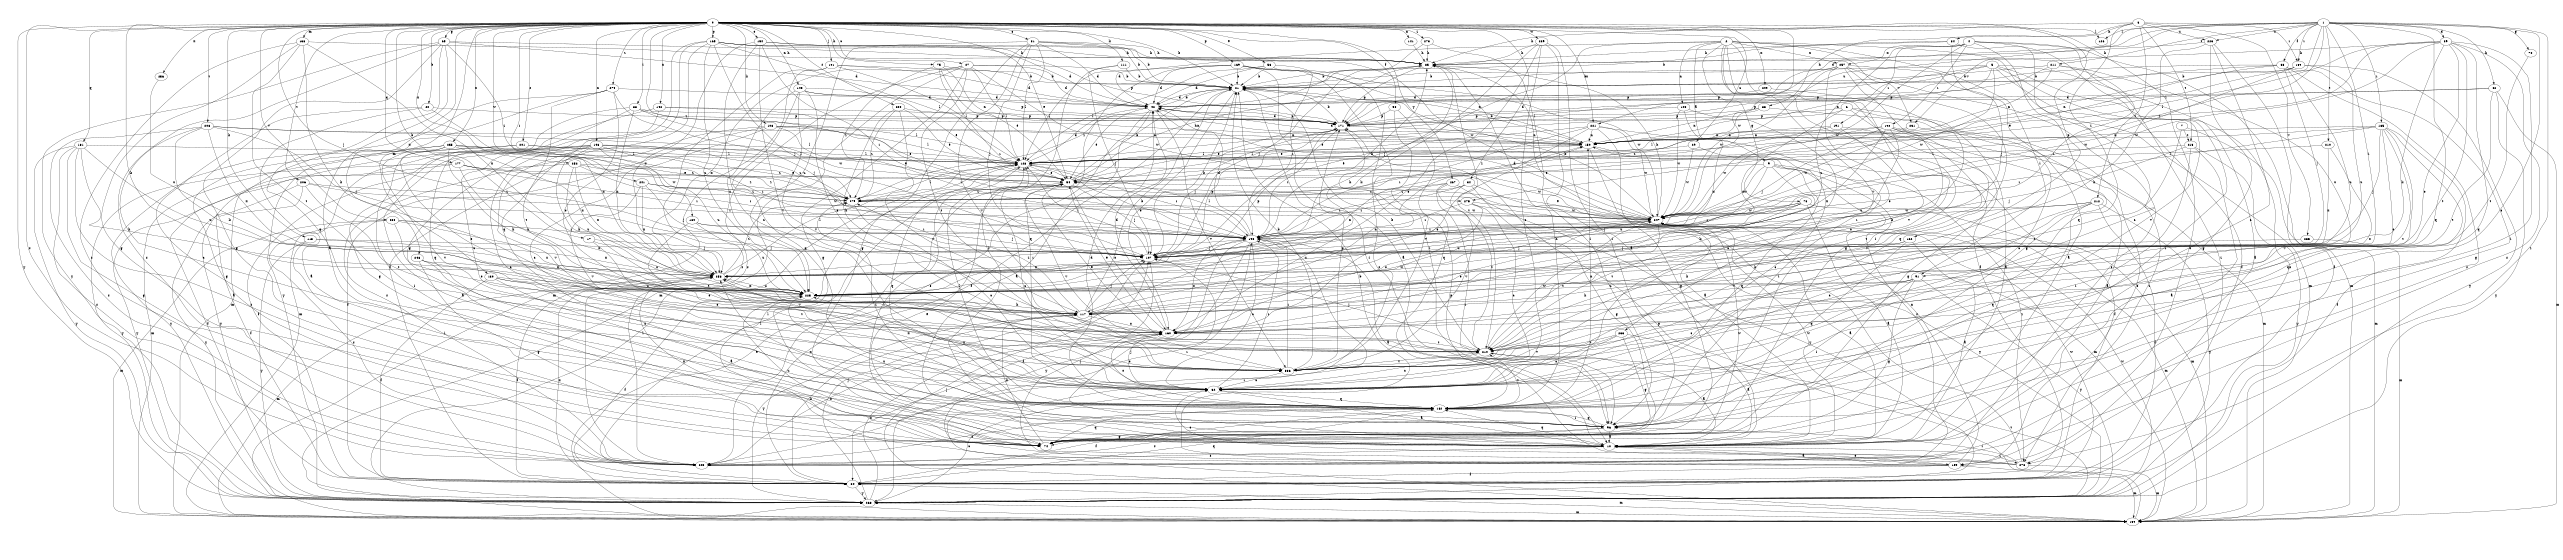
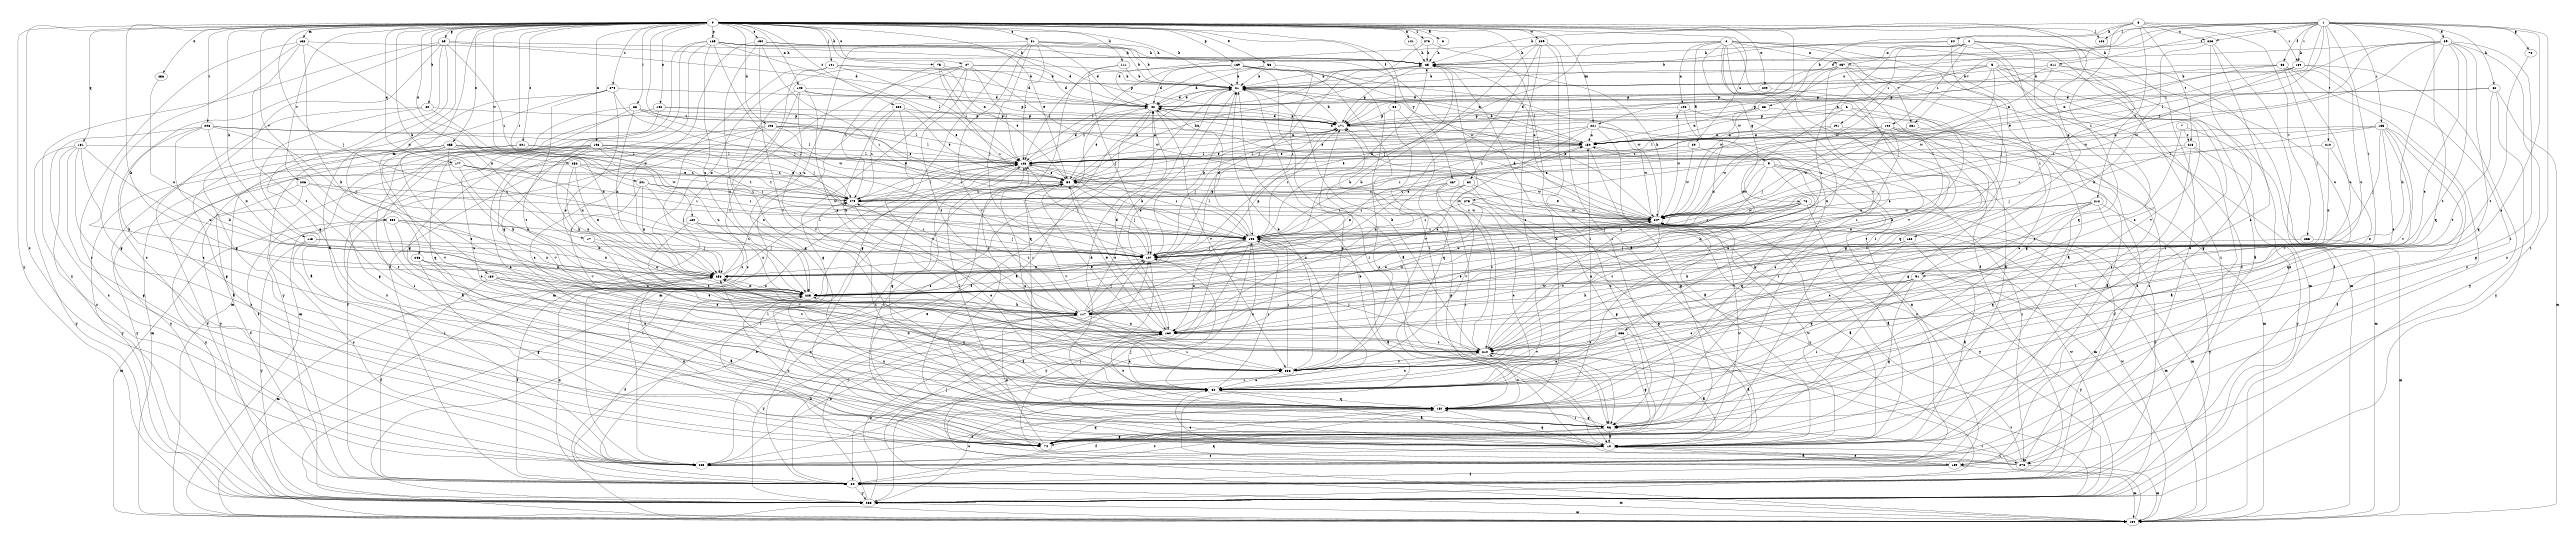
none -> (1443, 41)
